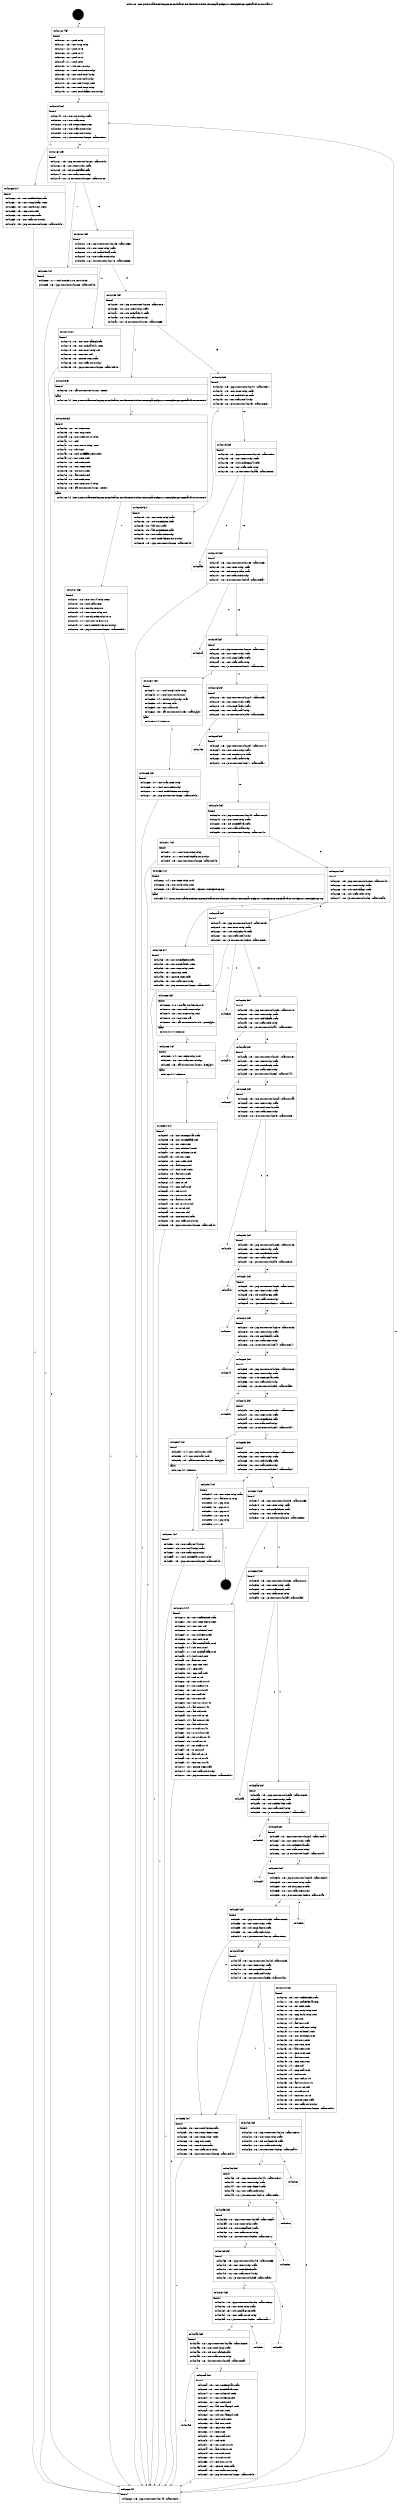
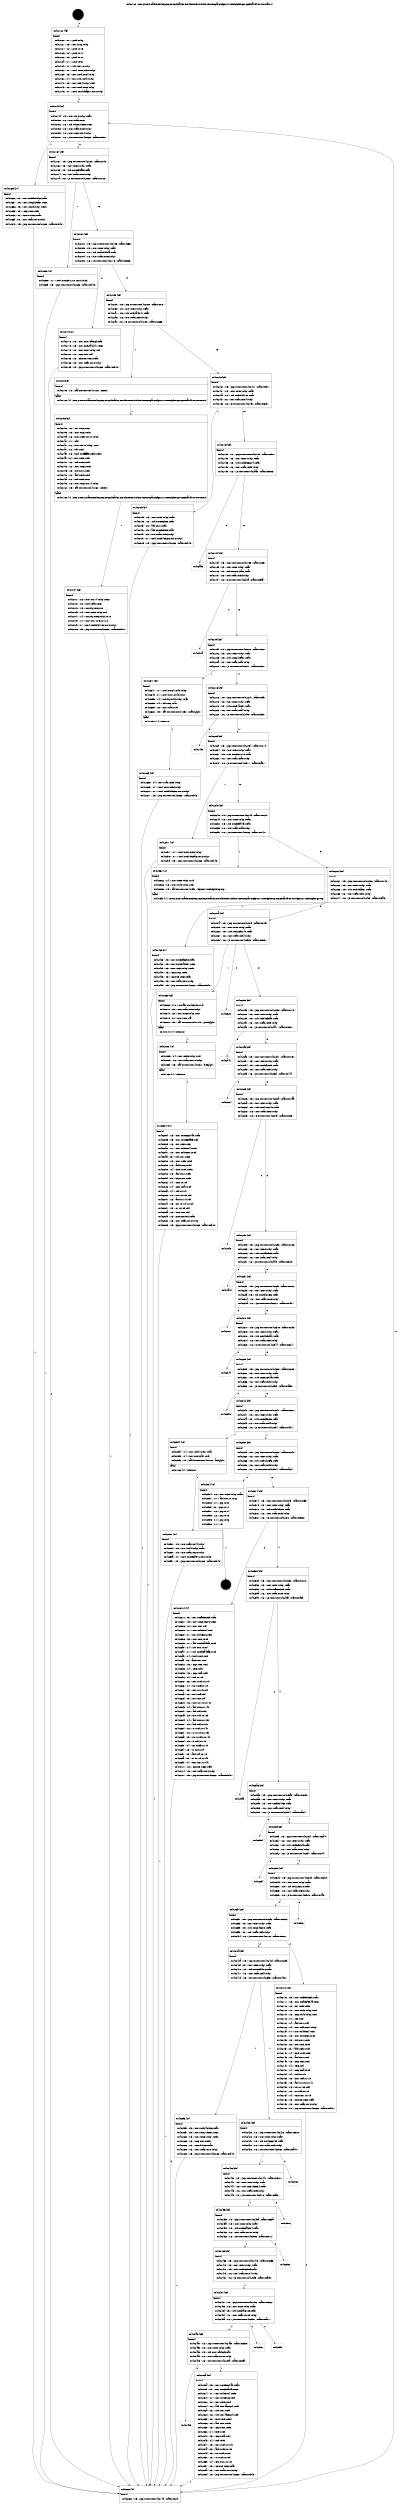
none -> (206, 801)
(136, 1518) -> (129, 1515)
(200, 2023) -> (297, 1960)
(281, 2311) -> (268, 2333)
